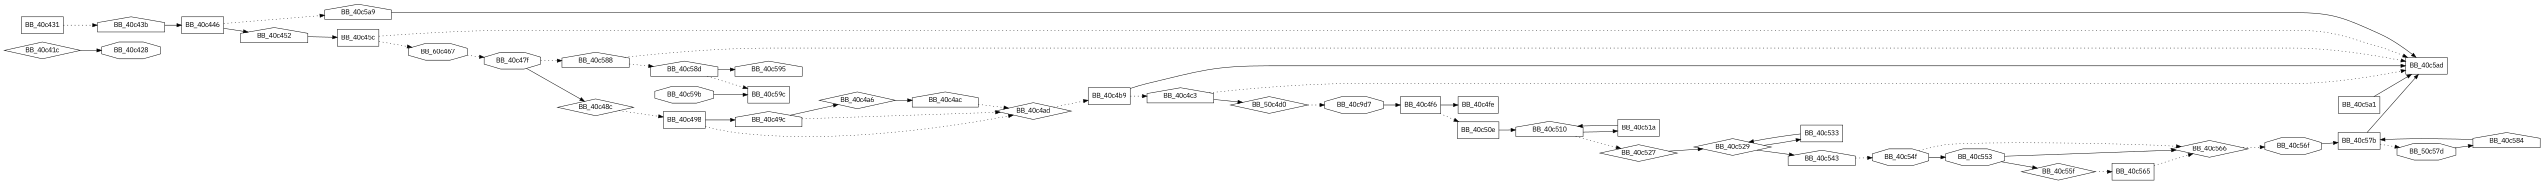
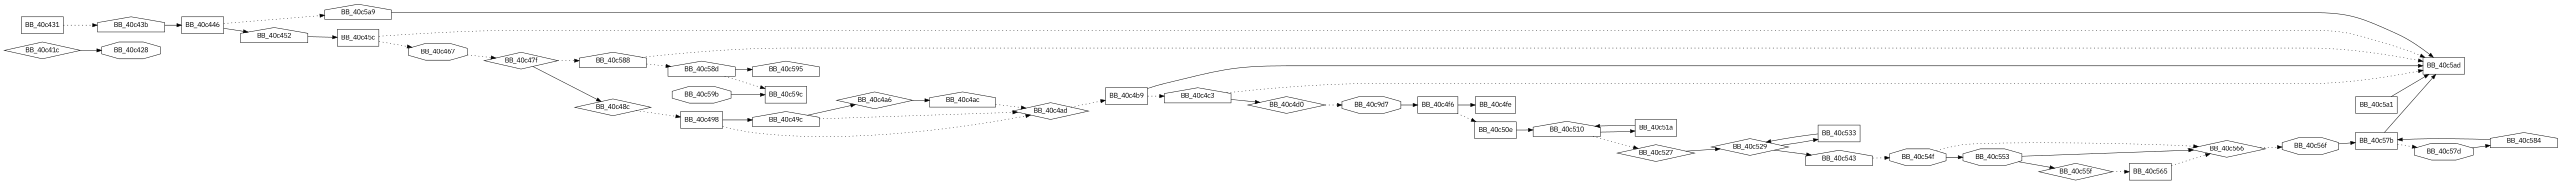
(438, 52) -> (438, 52)
(512, 61) -> (521, 61)
(1269, 105) -> (1286, 105)
(2426, 152) -> (2444, 152)
